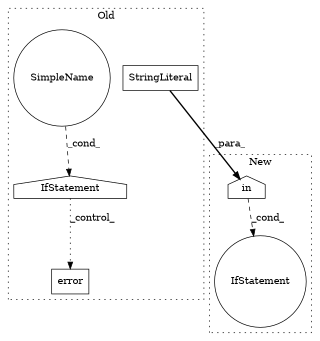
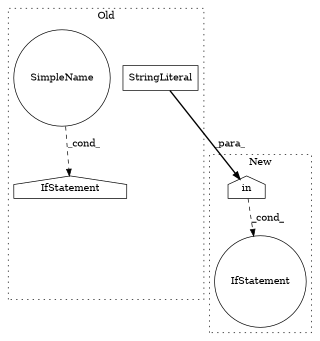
(70, 282) -> none
